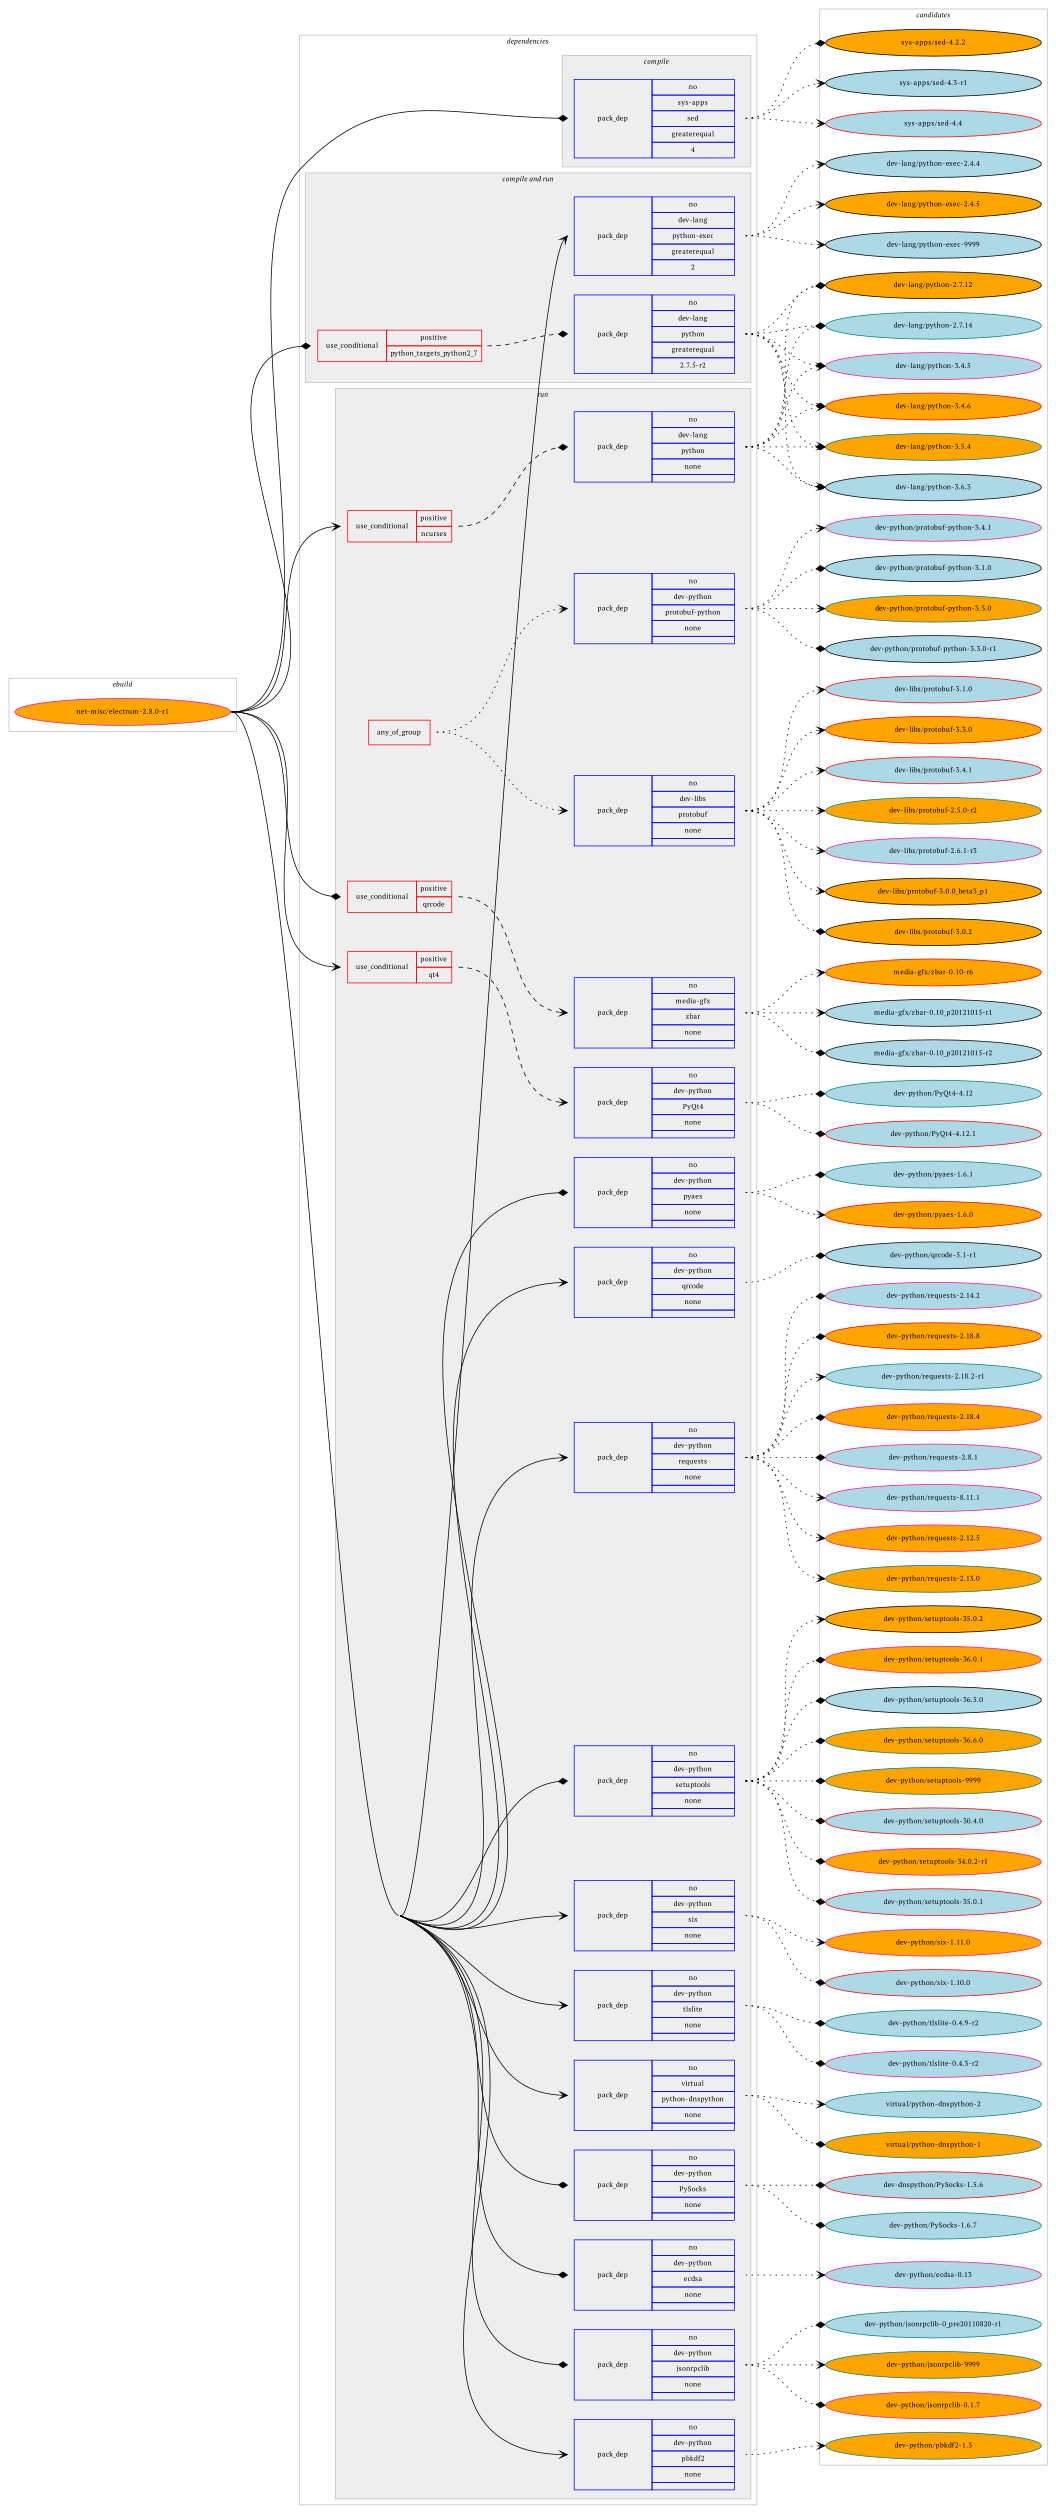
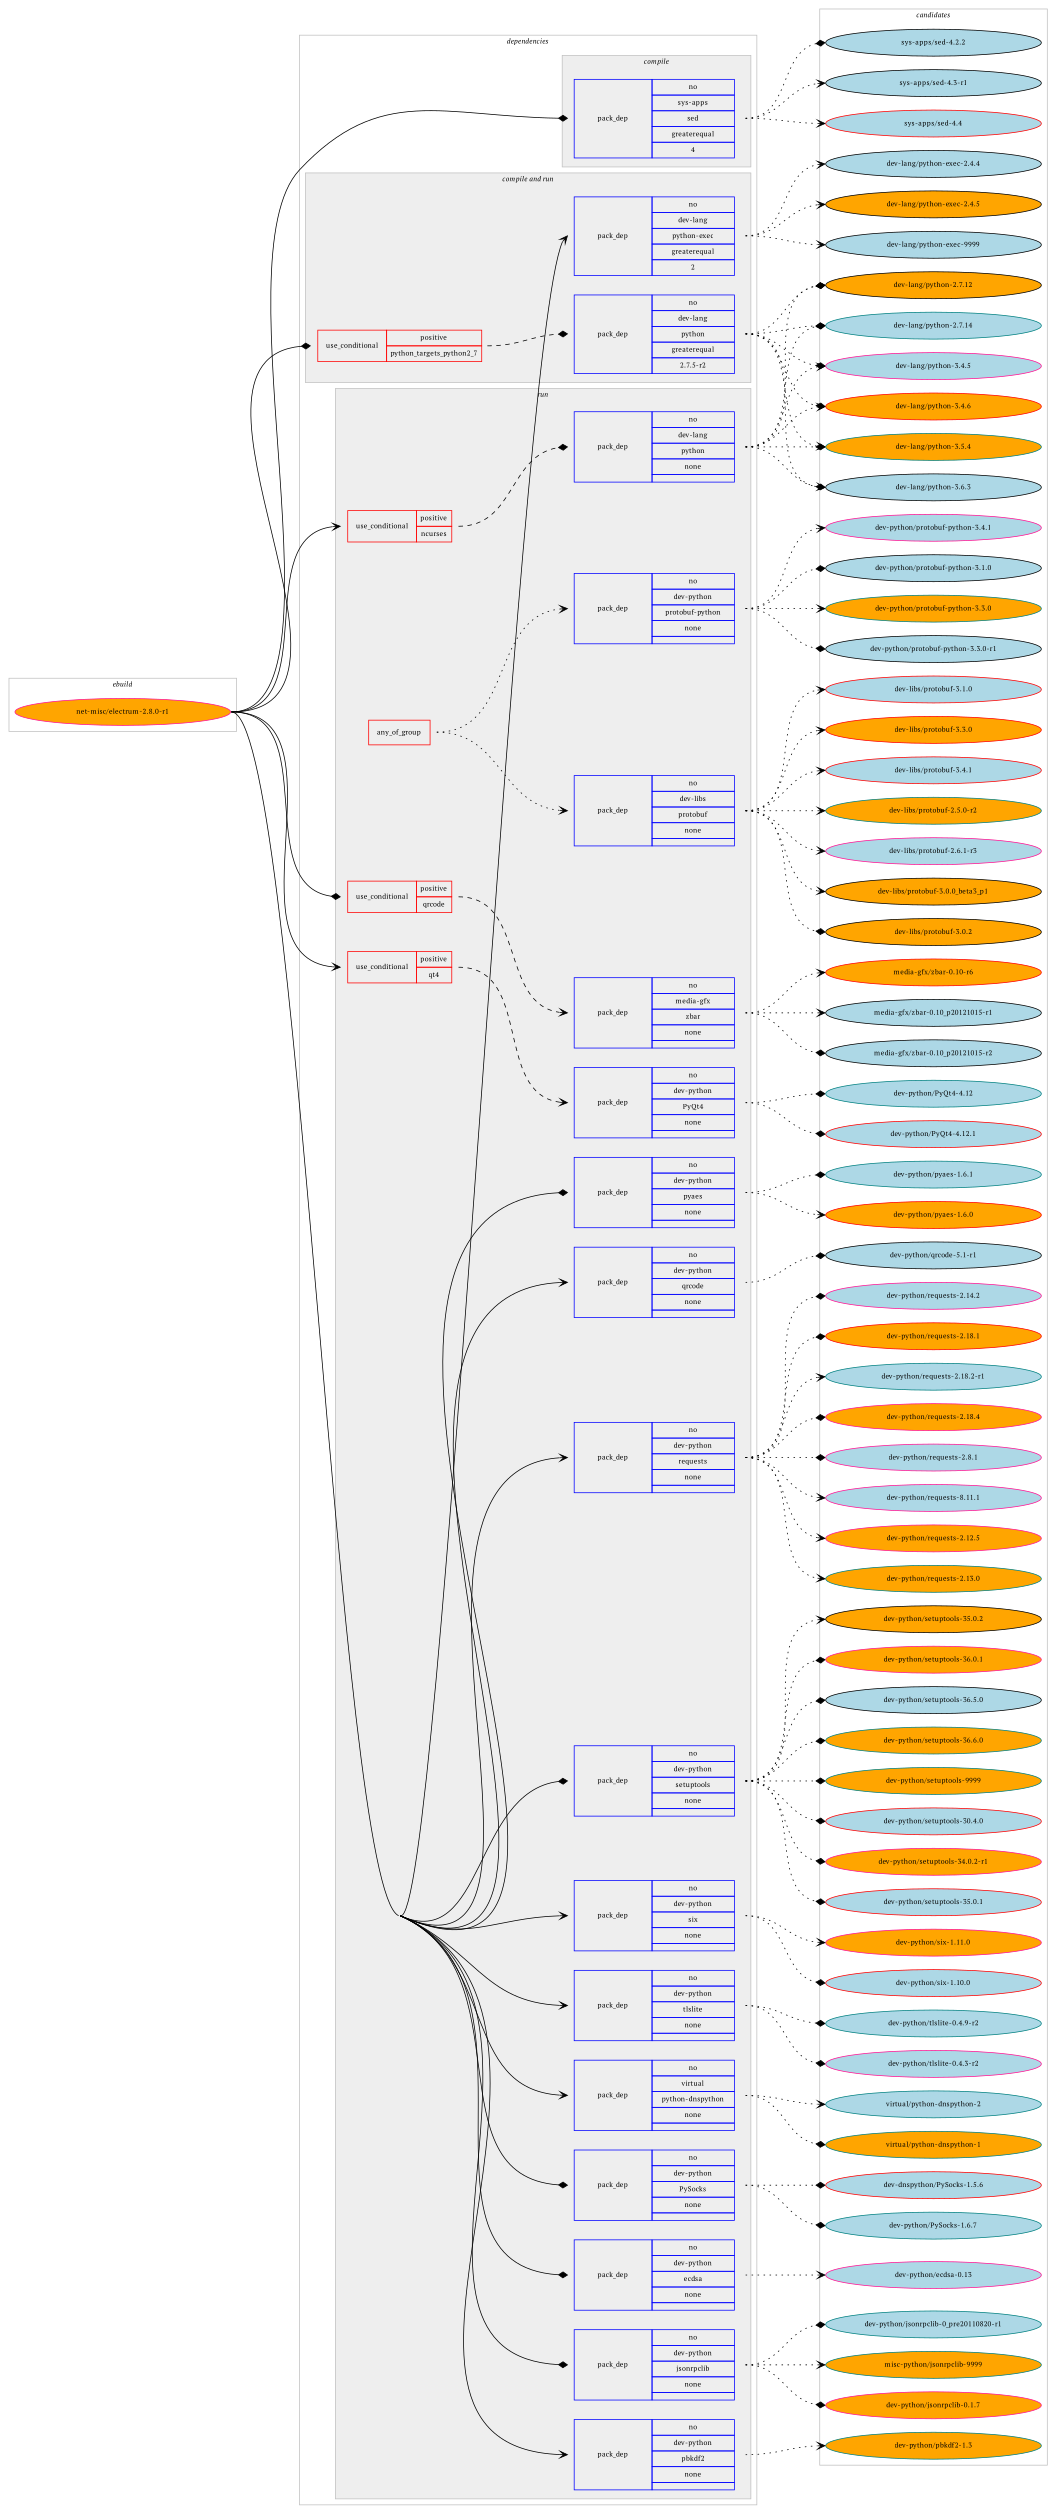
(934, 43) -> (934, 43)
(934, 1336) -> (934, 1336)
(934, 2365) -> (934, 2365)
